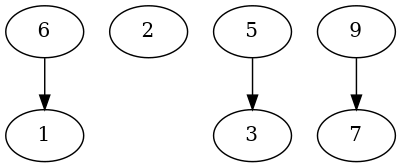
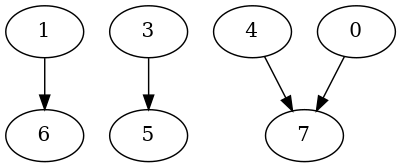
(149, 32) -> none
none -> (253, 32)
(356, 32) -> (356, 32)
(45, 77) -> (45, 77)
(253, 77) -> (149, 77)
